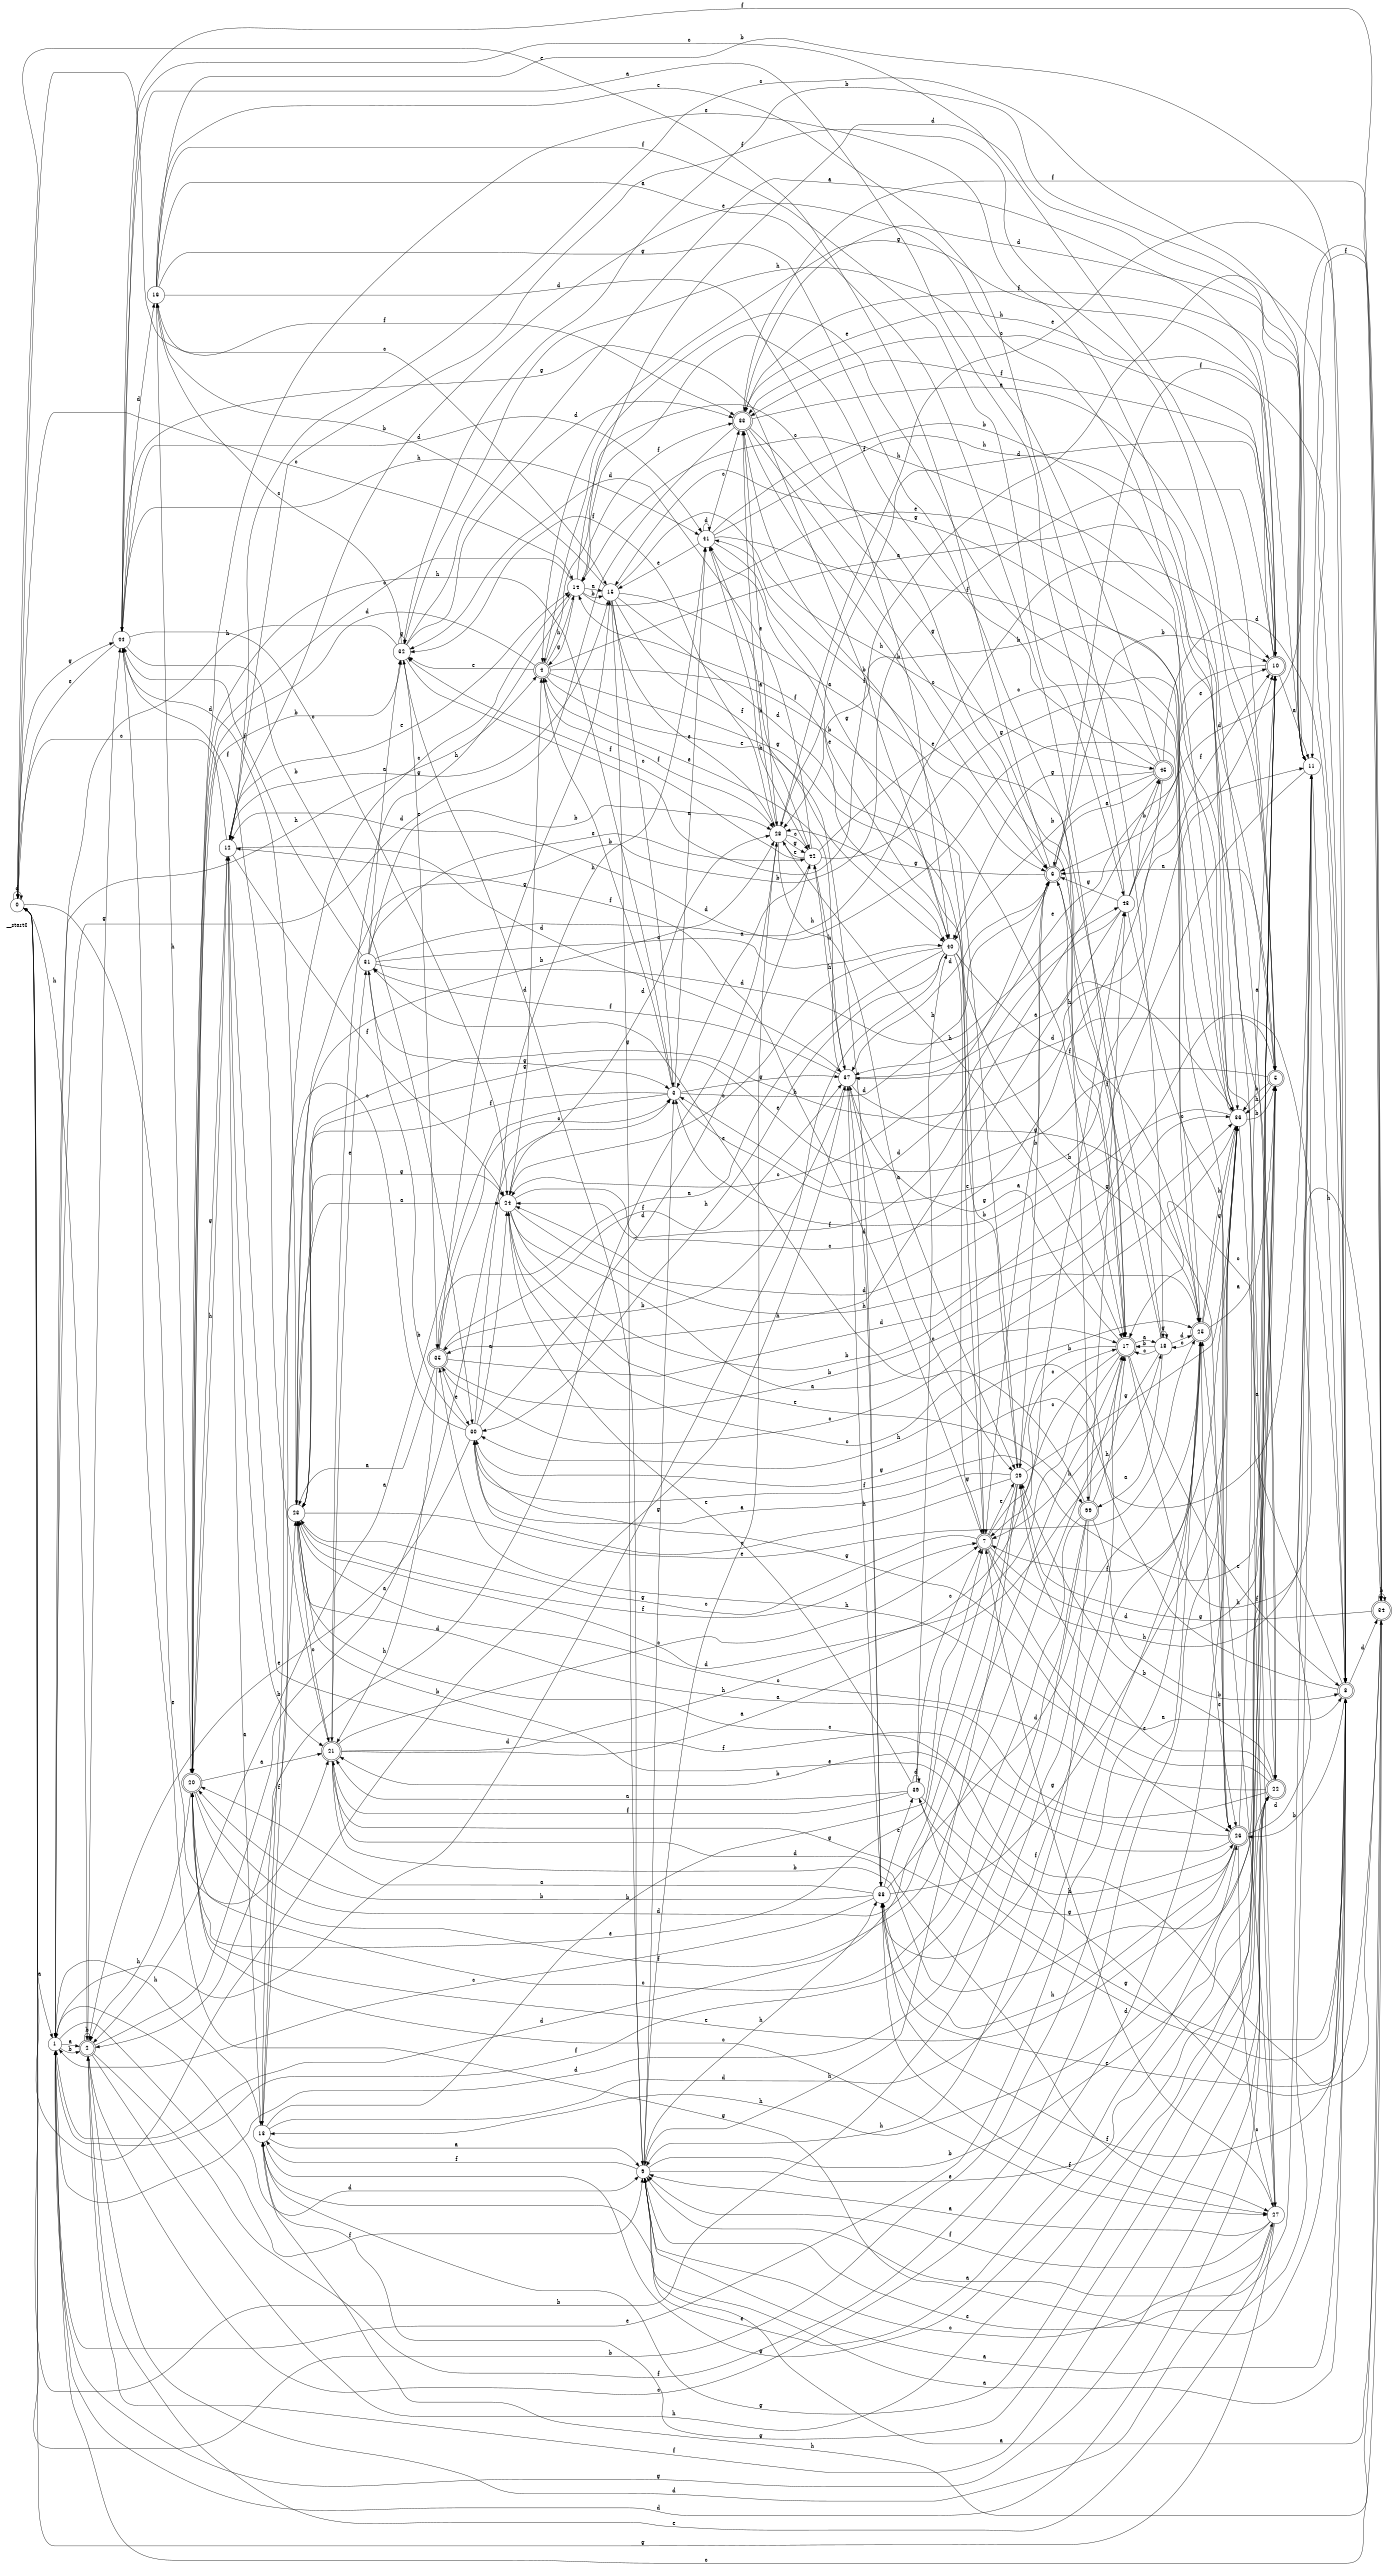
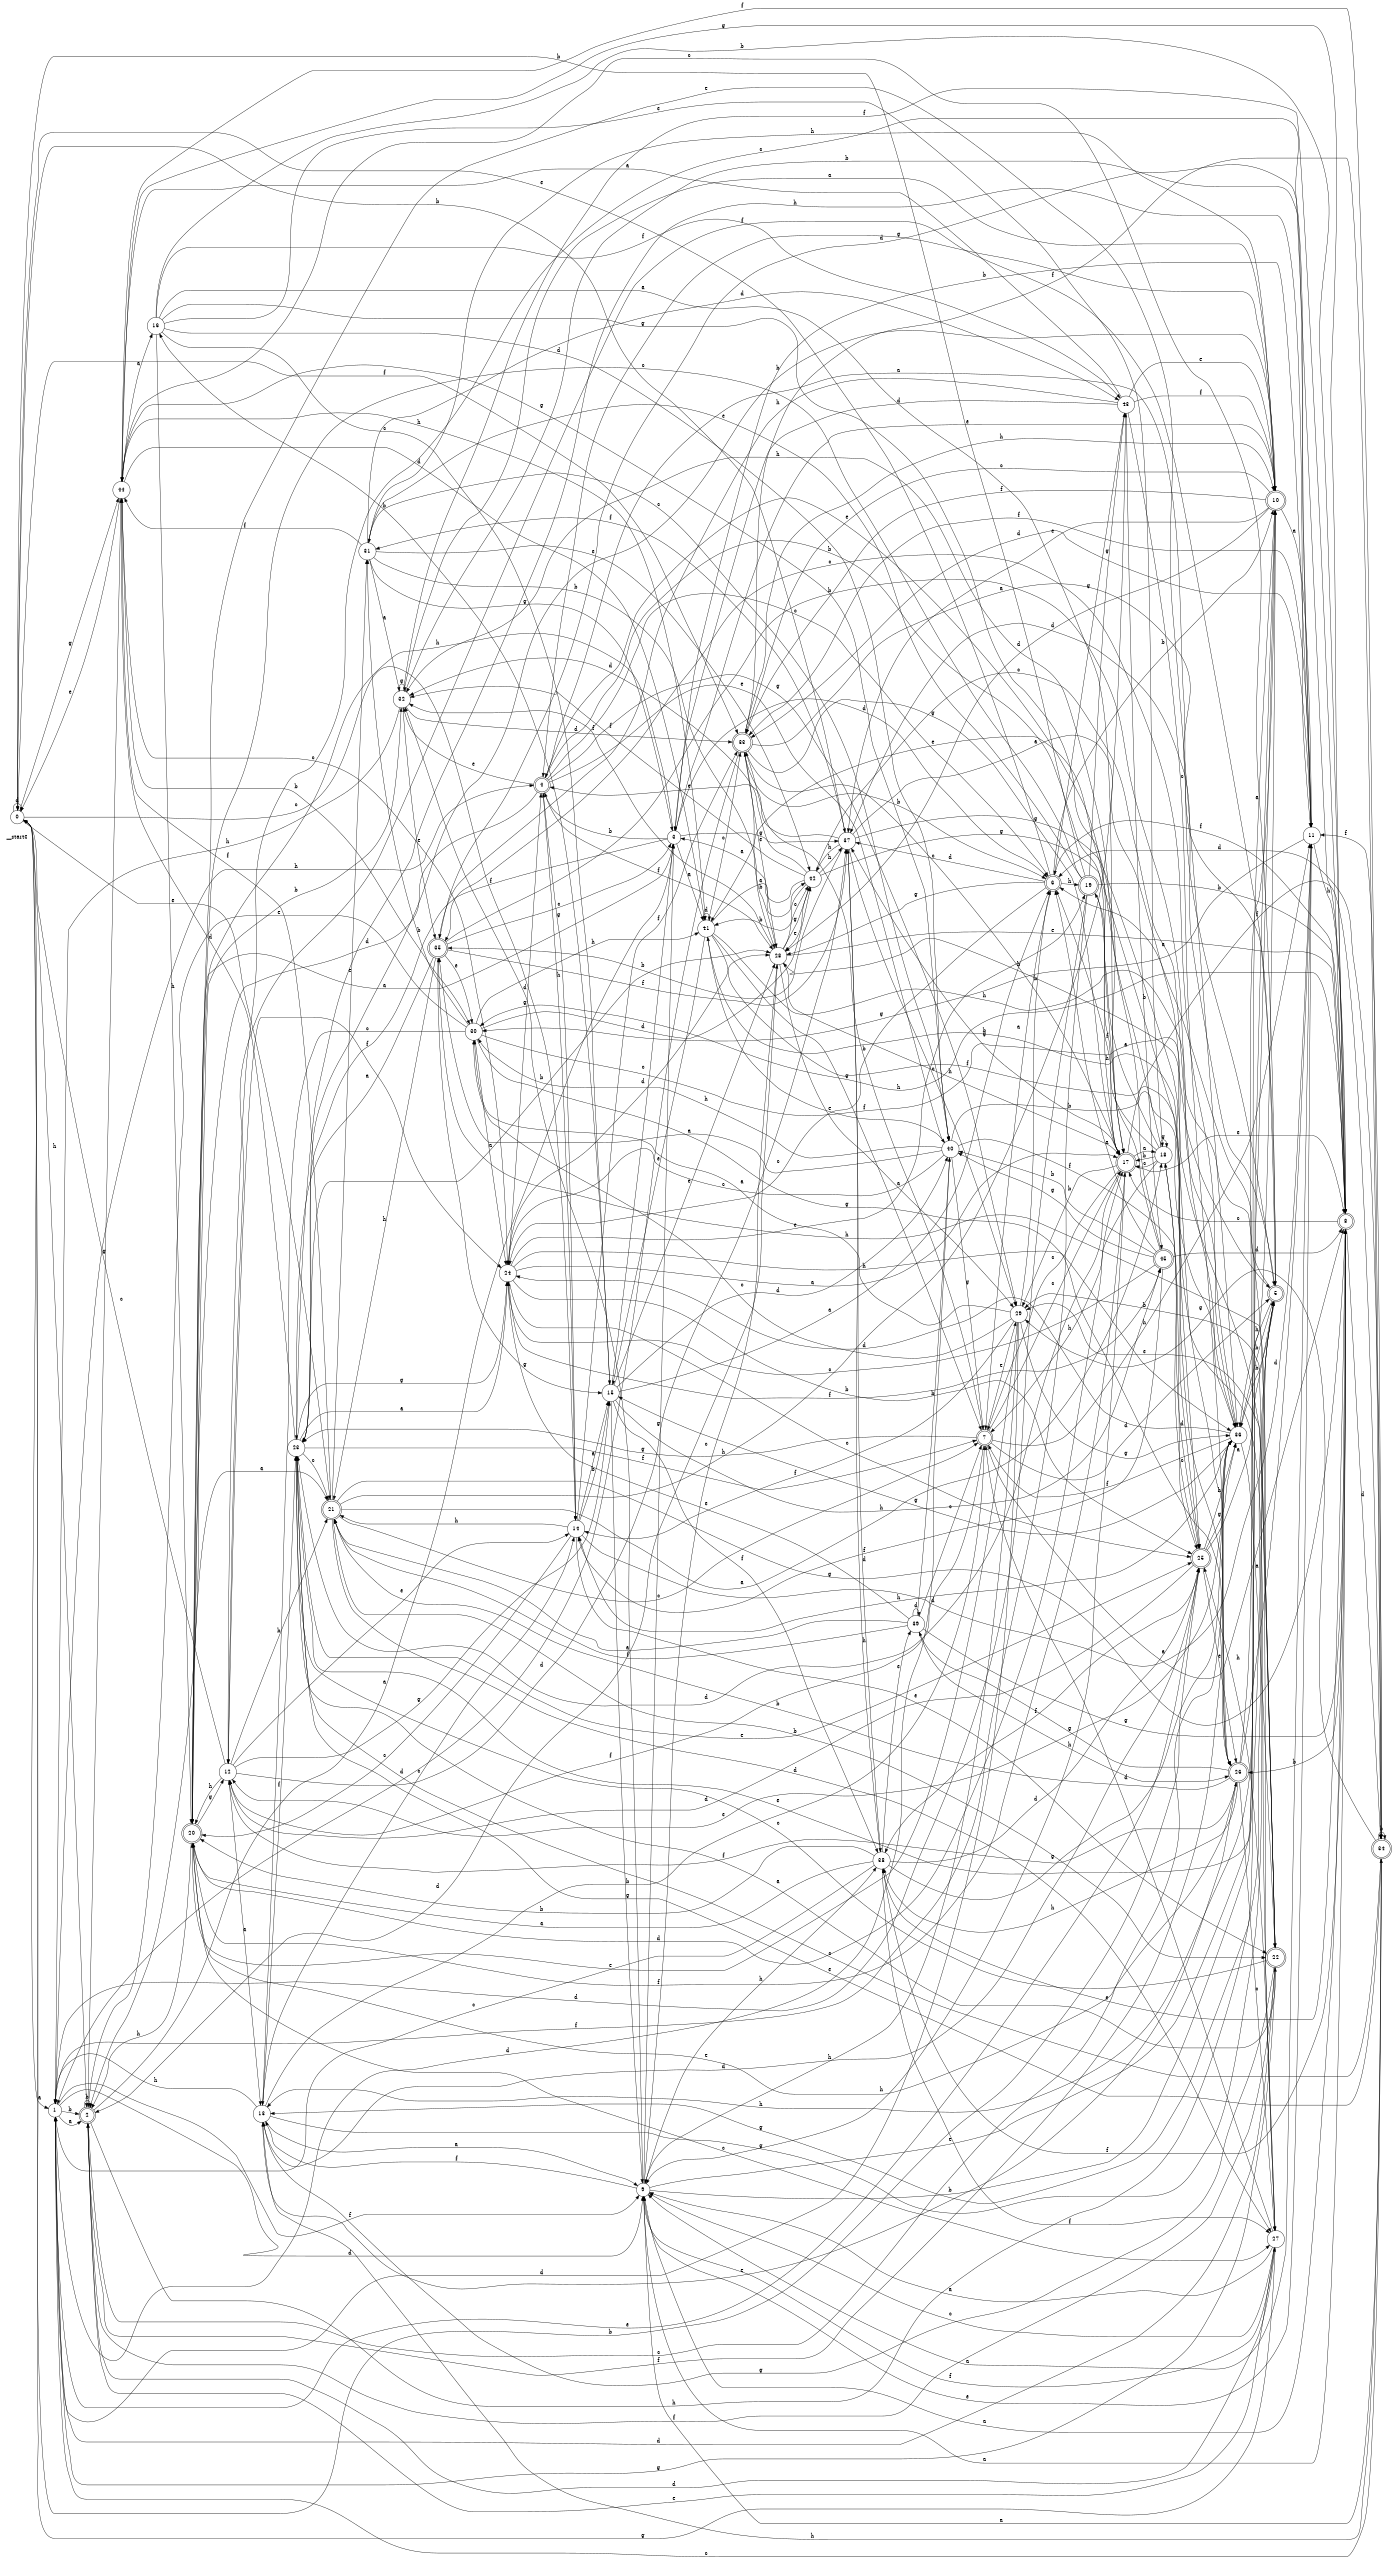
(139, 400) -> (139, 364)
(276, 494) -> none
(1089, 1511) -> (1089, 886)
